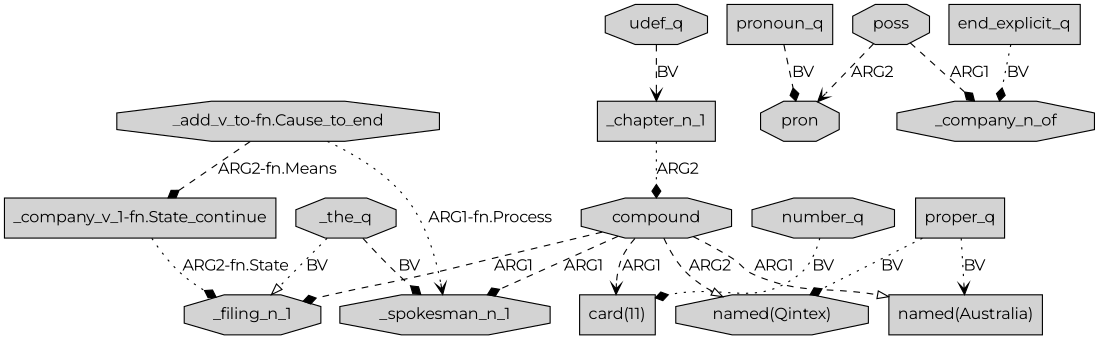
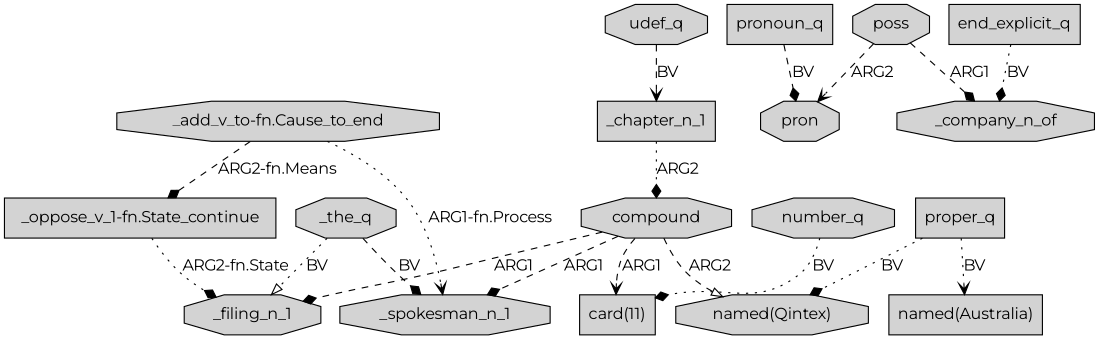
(140, 218) -> (140, 218)
(770, 281) -> none
